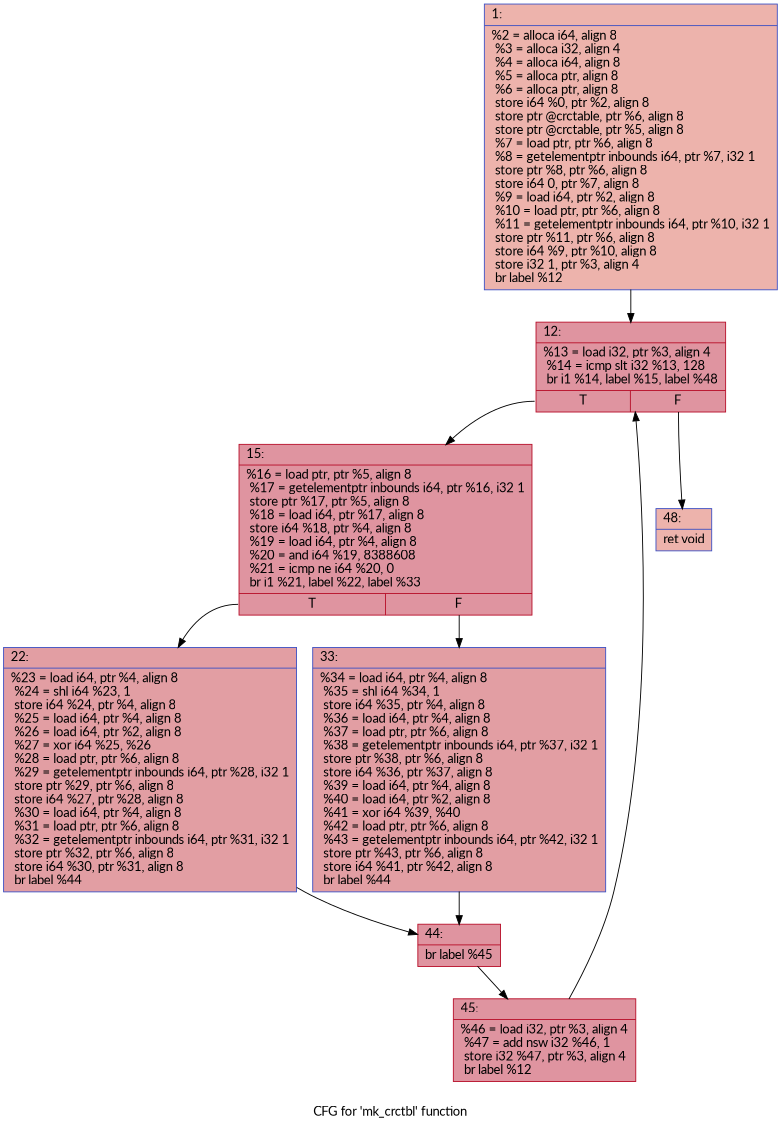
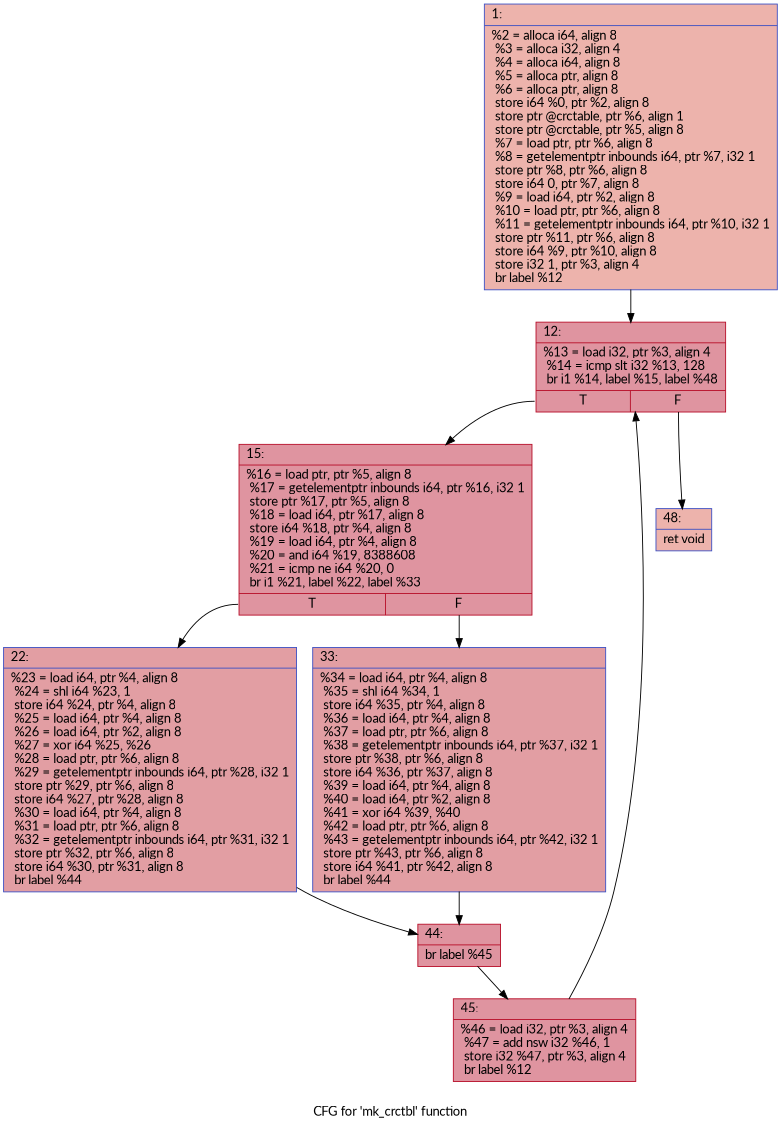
(588, 117) -> (588, 117)
